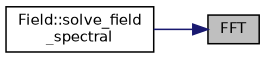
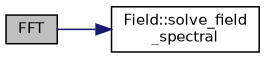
(173, 29) -> (77, 29)
